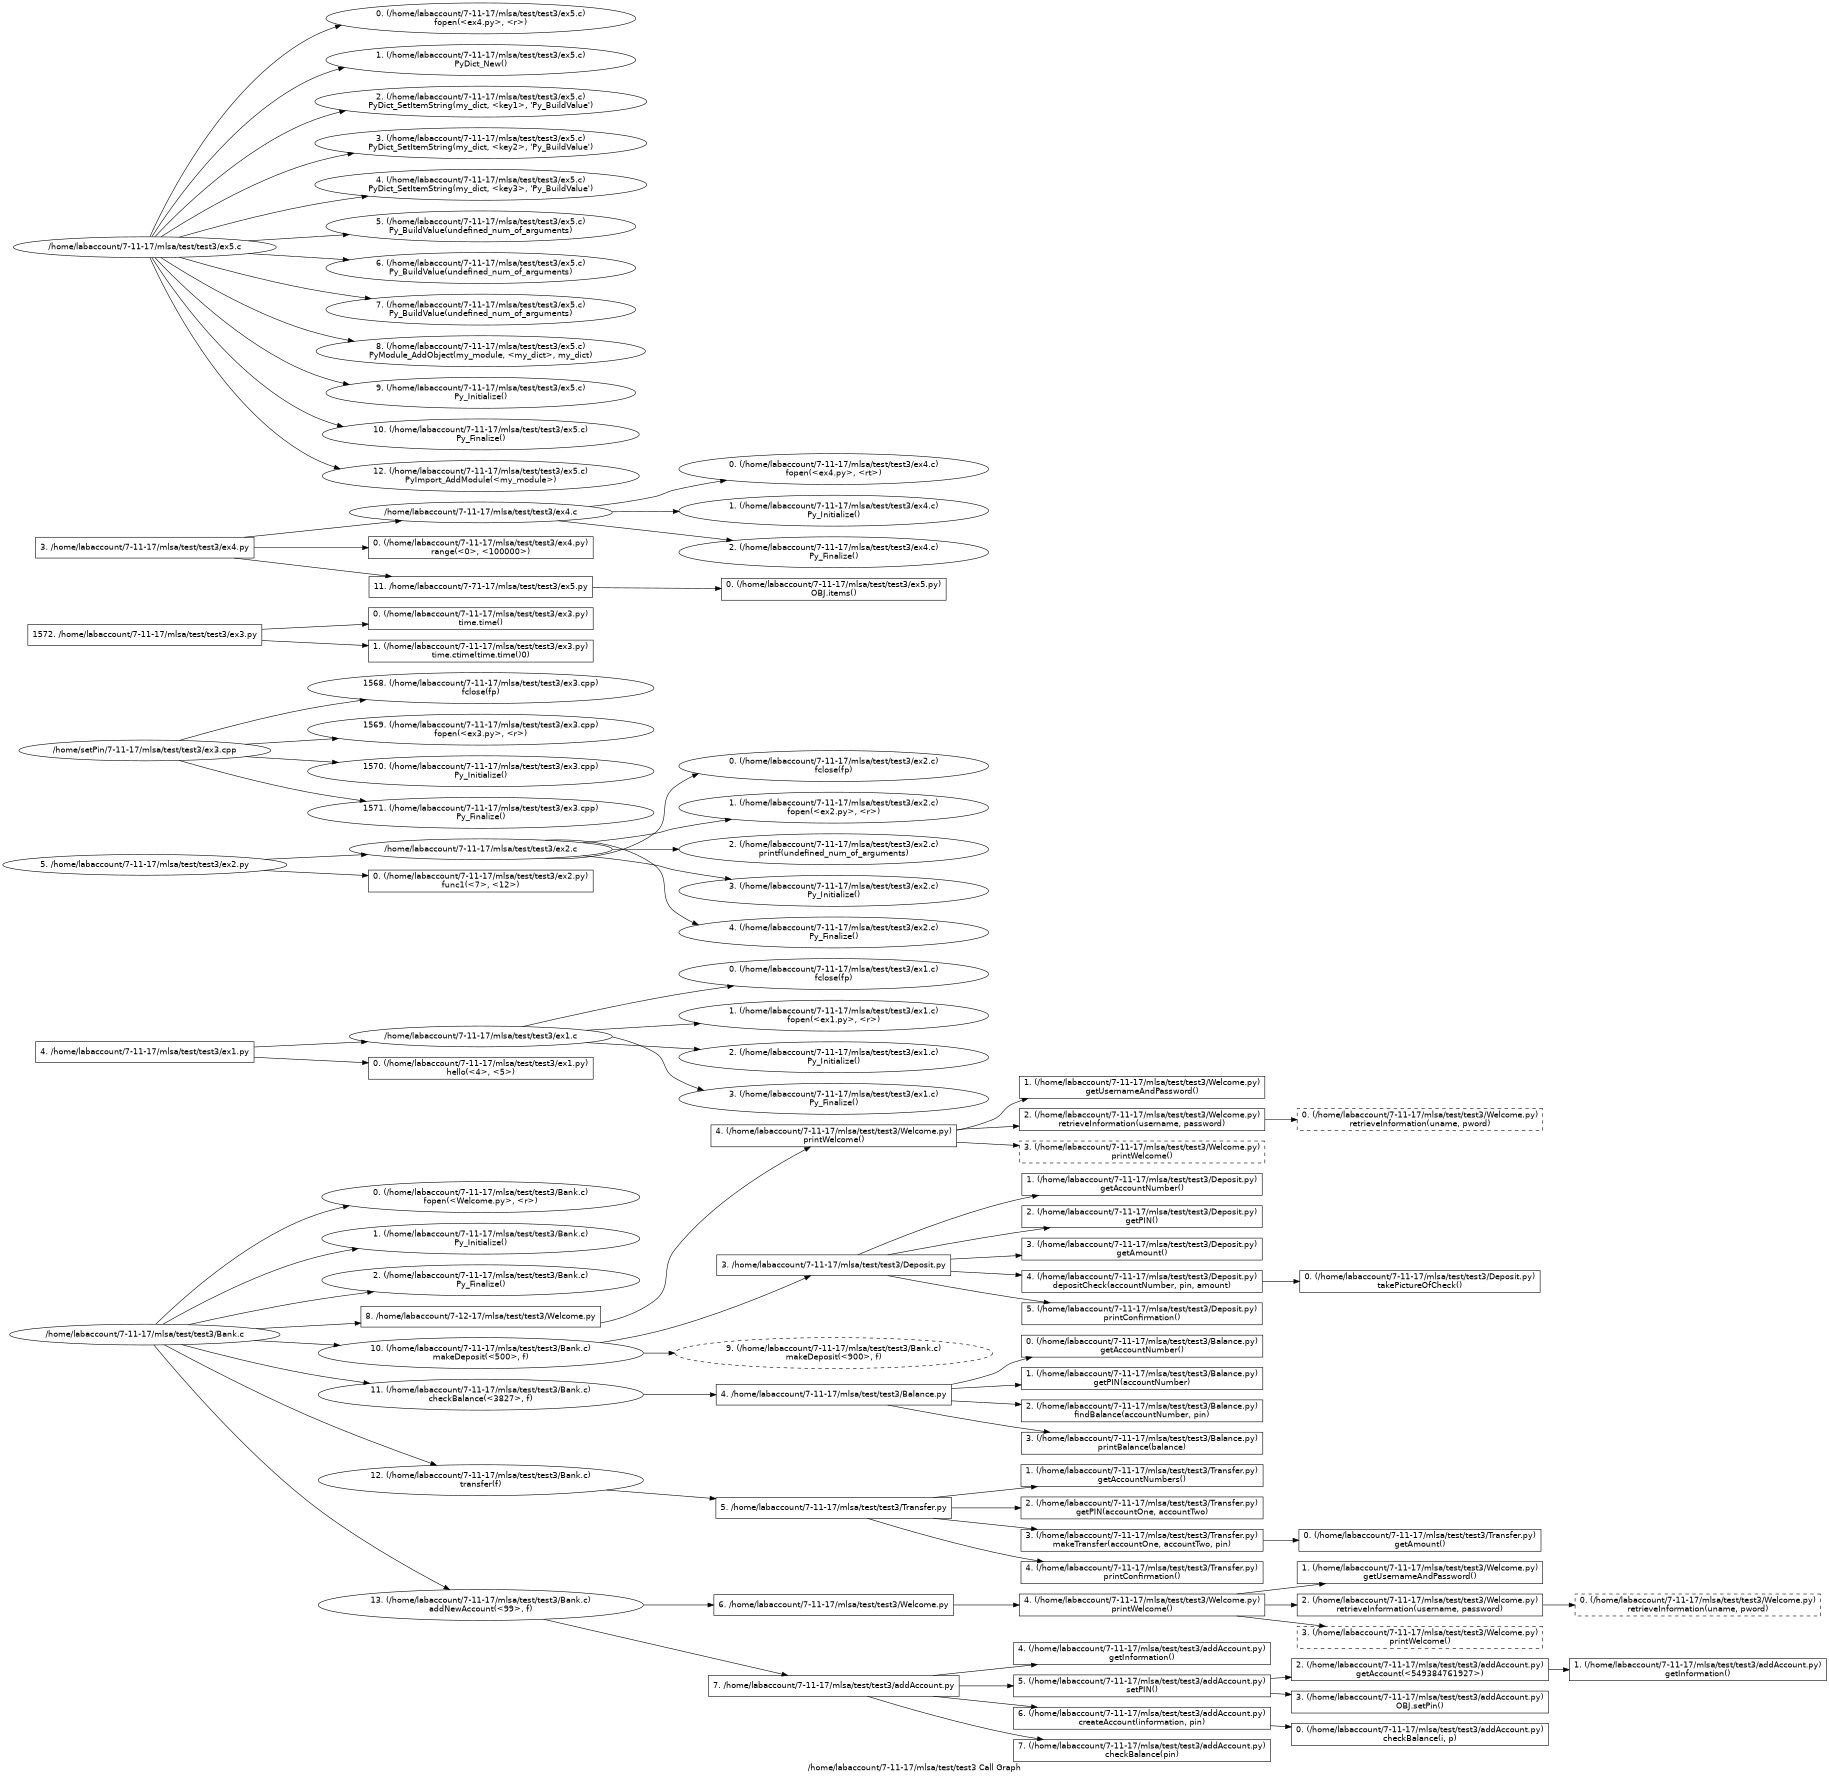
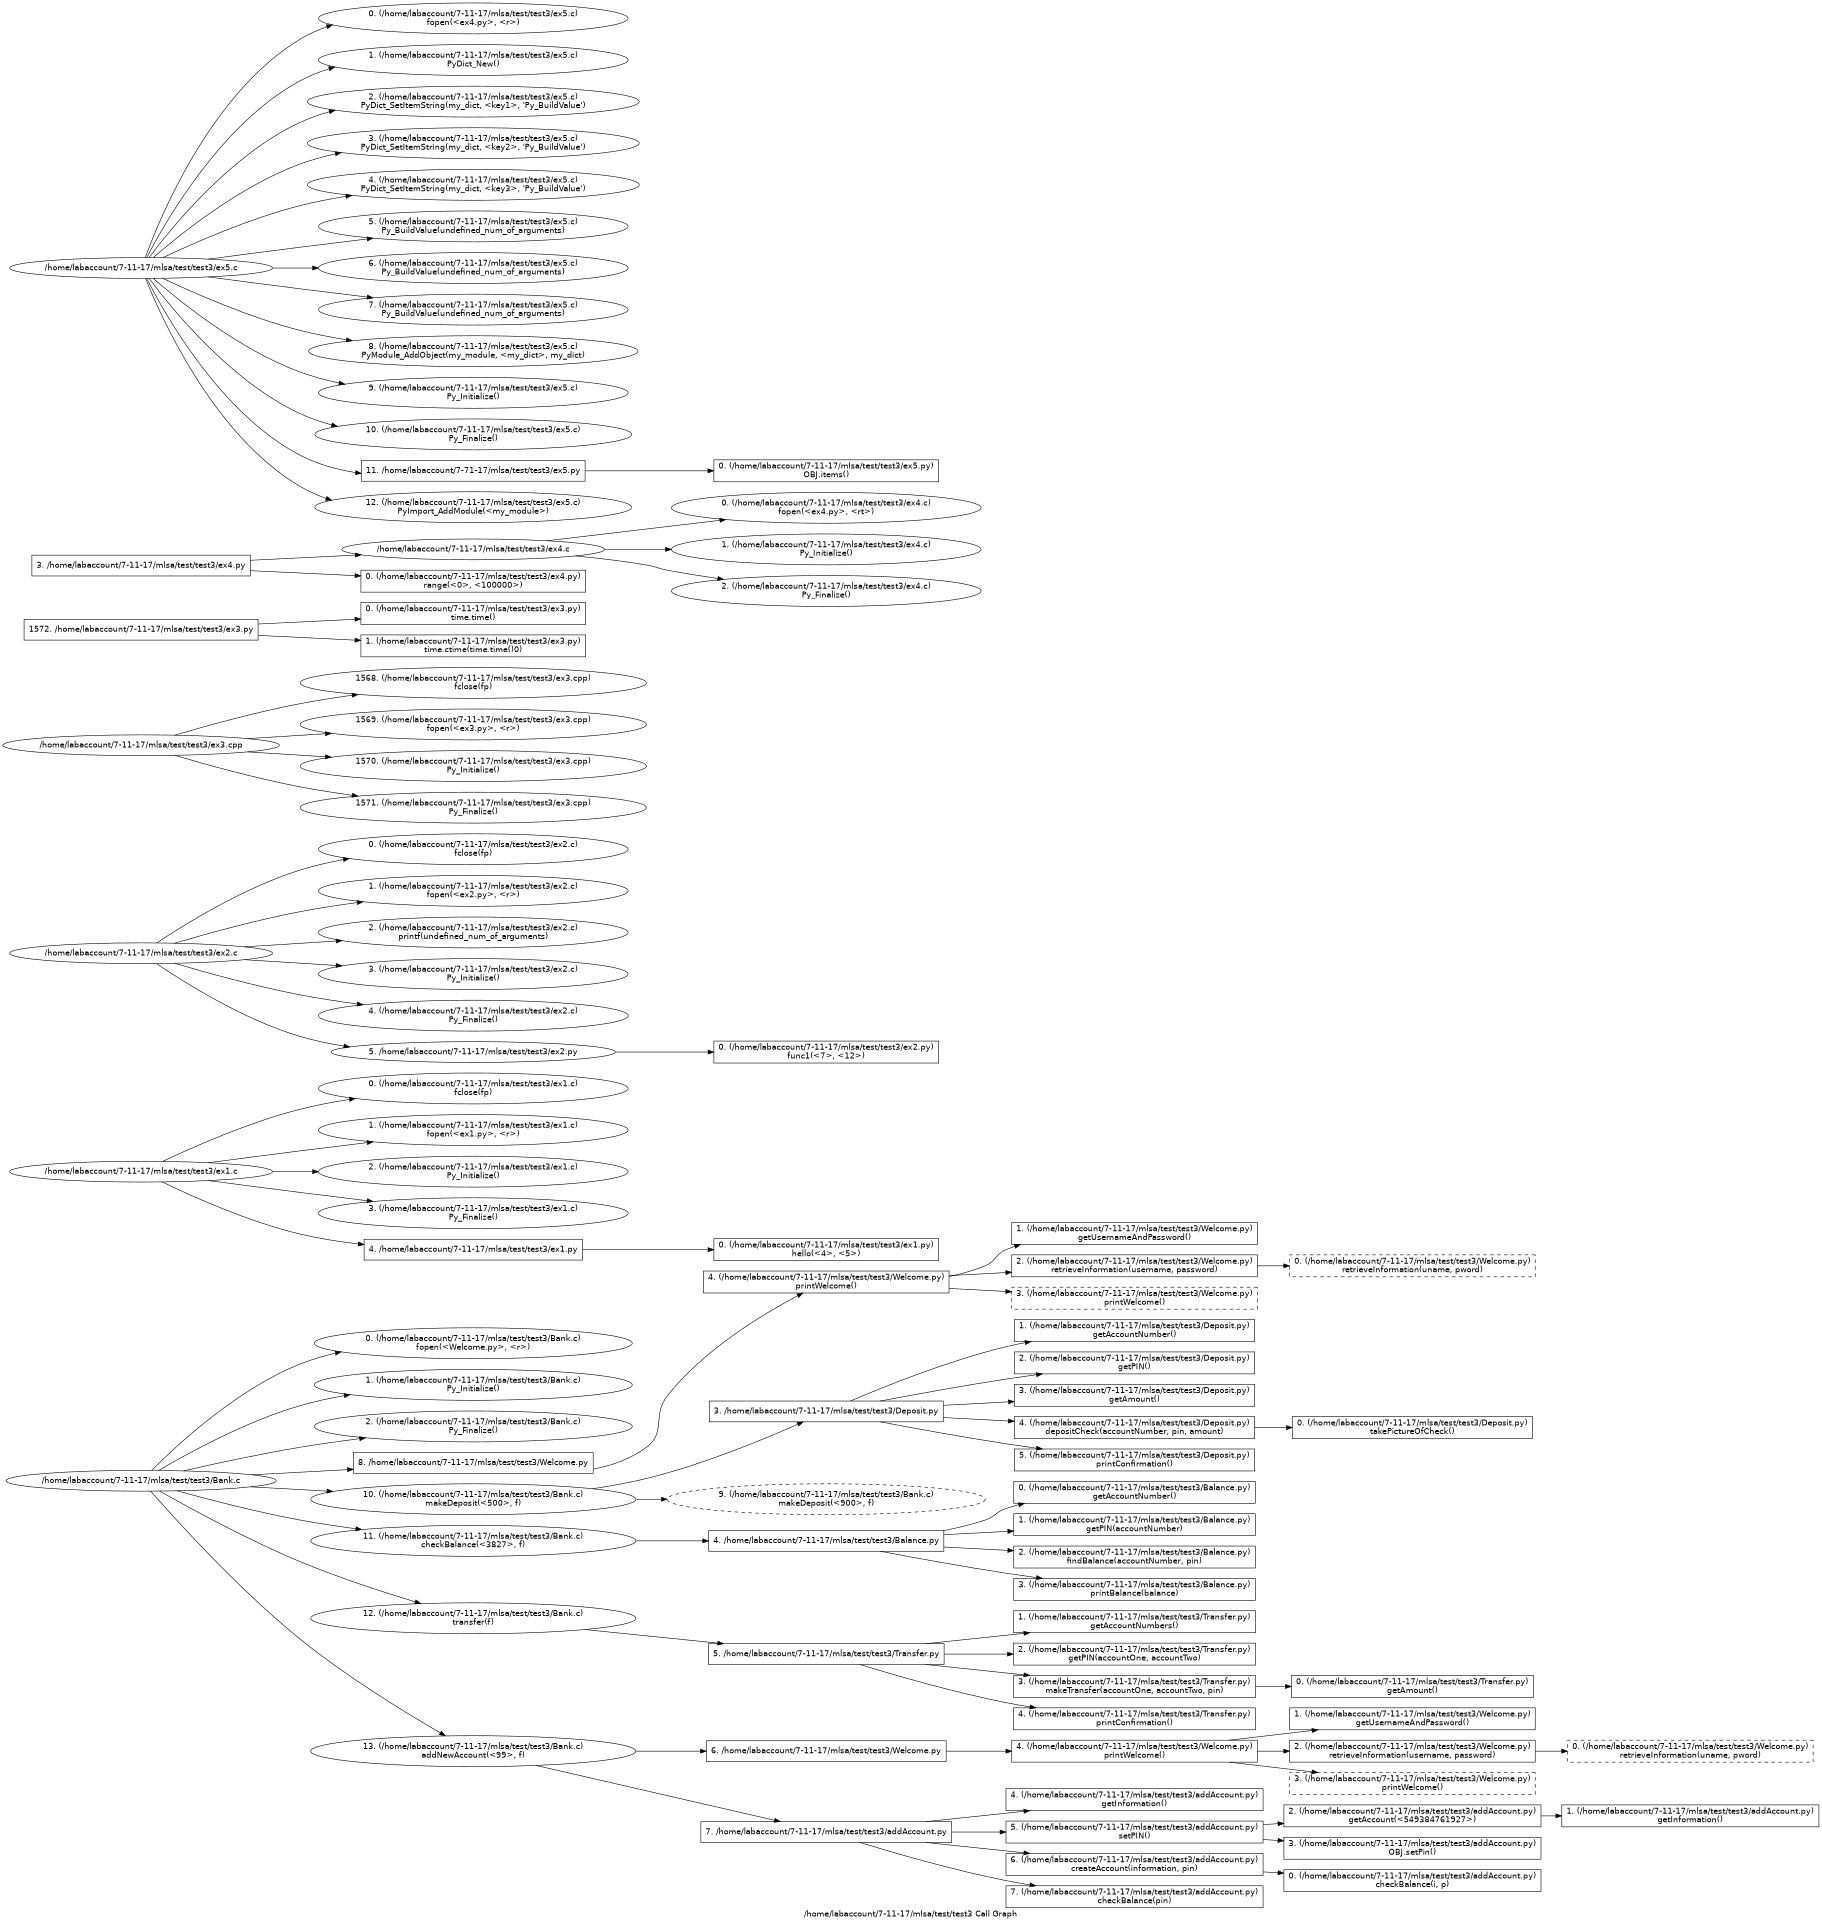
(310, 567) -> (230, 400)
(145, 750) -> (141, 745)
(313, 857) -> (246, 1015)
(308, 1045) -> (258, 1222)
(481, 1317) -> (473, 1463)
